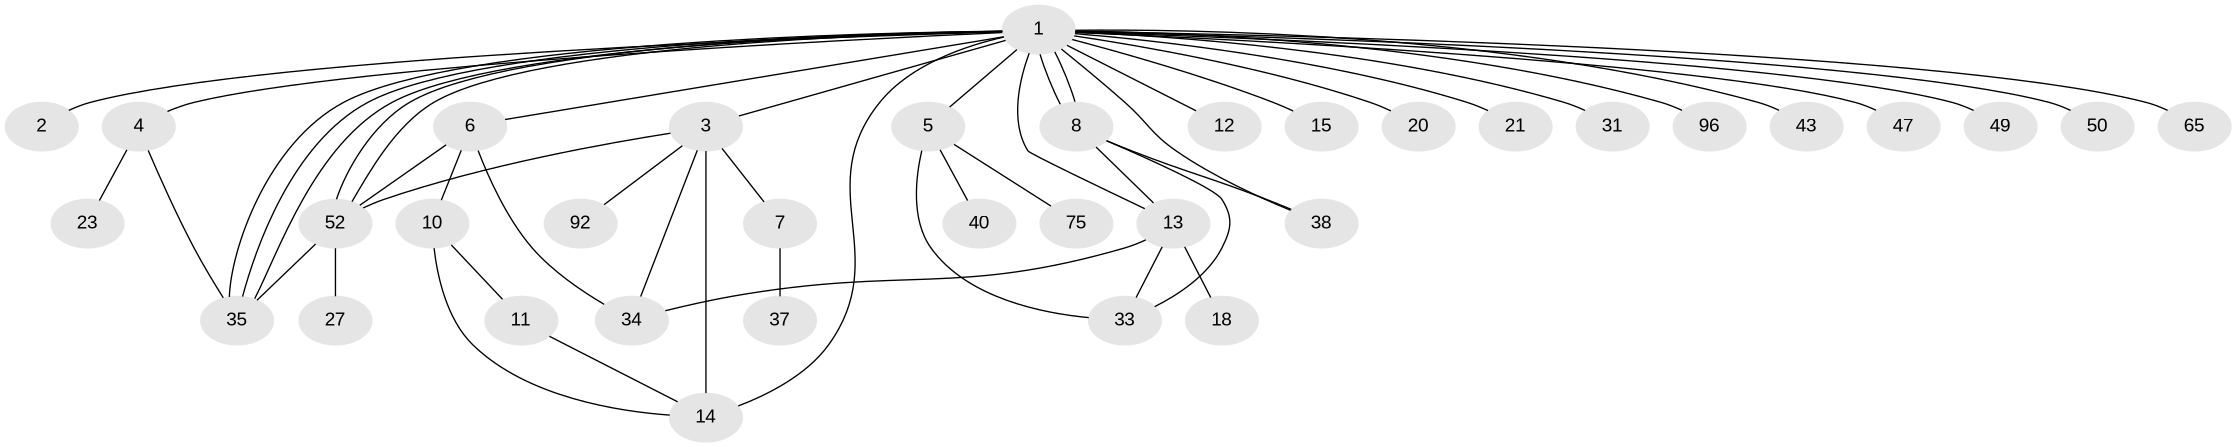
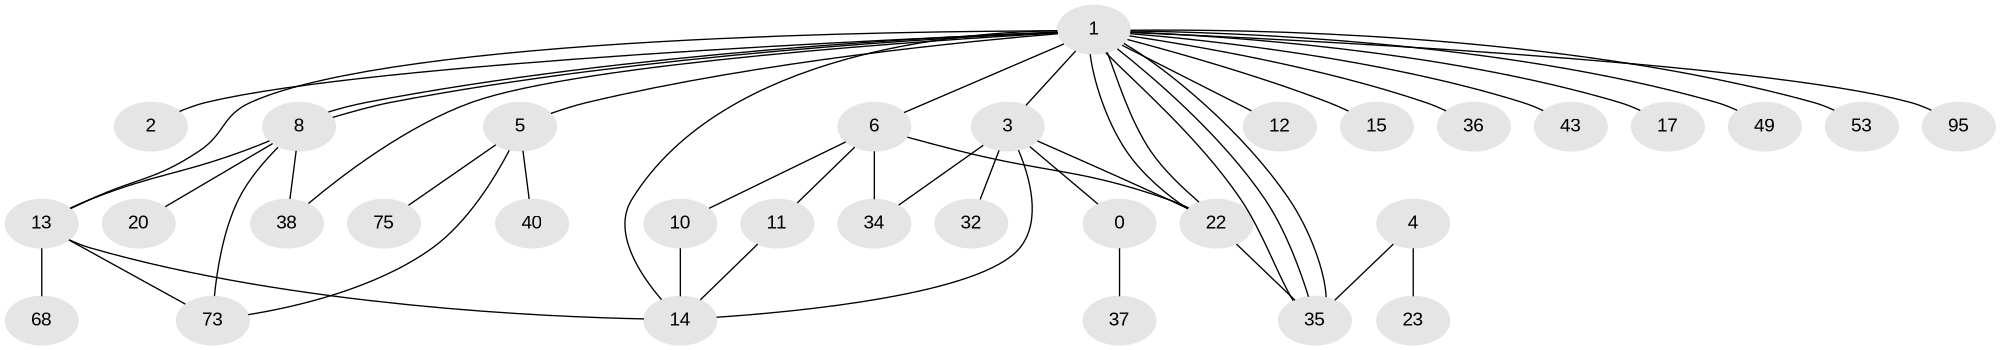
(1235, 65) -> (219, 175)
(395, 74) -> none
(1516, 127) -> none
(1613, 127) -> none
(1710, 127) -> (1474, 127)
(1904, 127) -> (1668, 127)
(2098, 127) -> (1862, 127)
(2195, 127) -> (1959, 127)
(335, 224) -> (1217, 224)
(581, 224) -> (971, 224)
(780, 224) -> (1120, 224)
(477, 272) -> (826, 175)
(907, 280) -> (354, 298)
(335, 321) -> none
(1125, 321) -> (213, 321)
(1222, 321) -> (42, 321)
